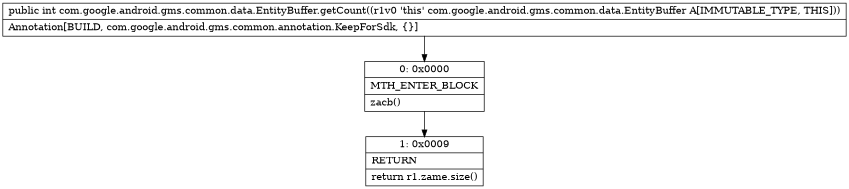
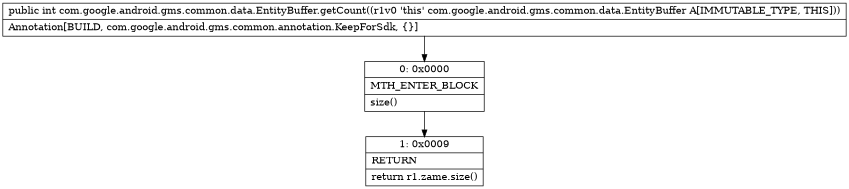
(385, 103) -> (384, 103)
